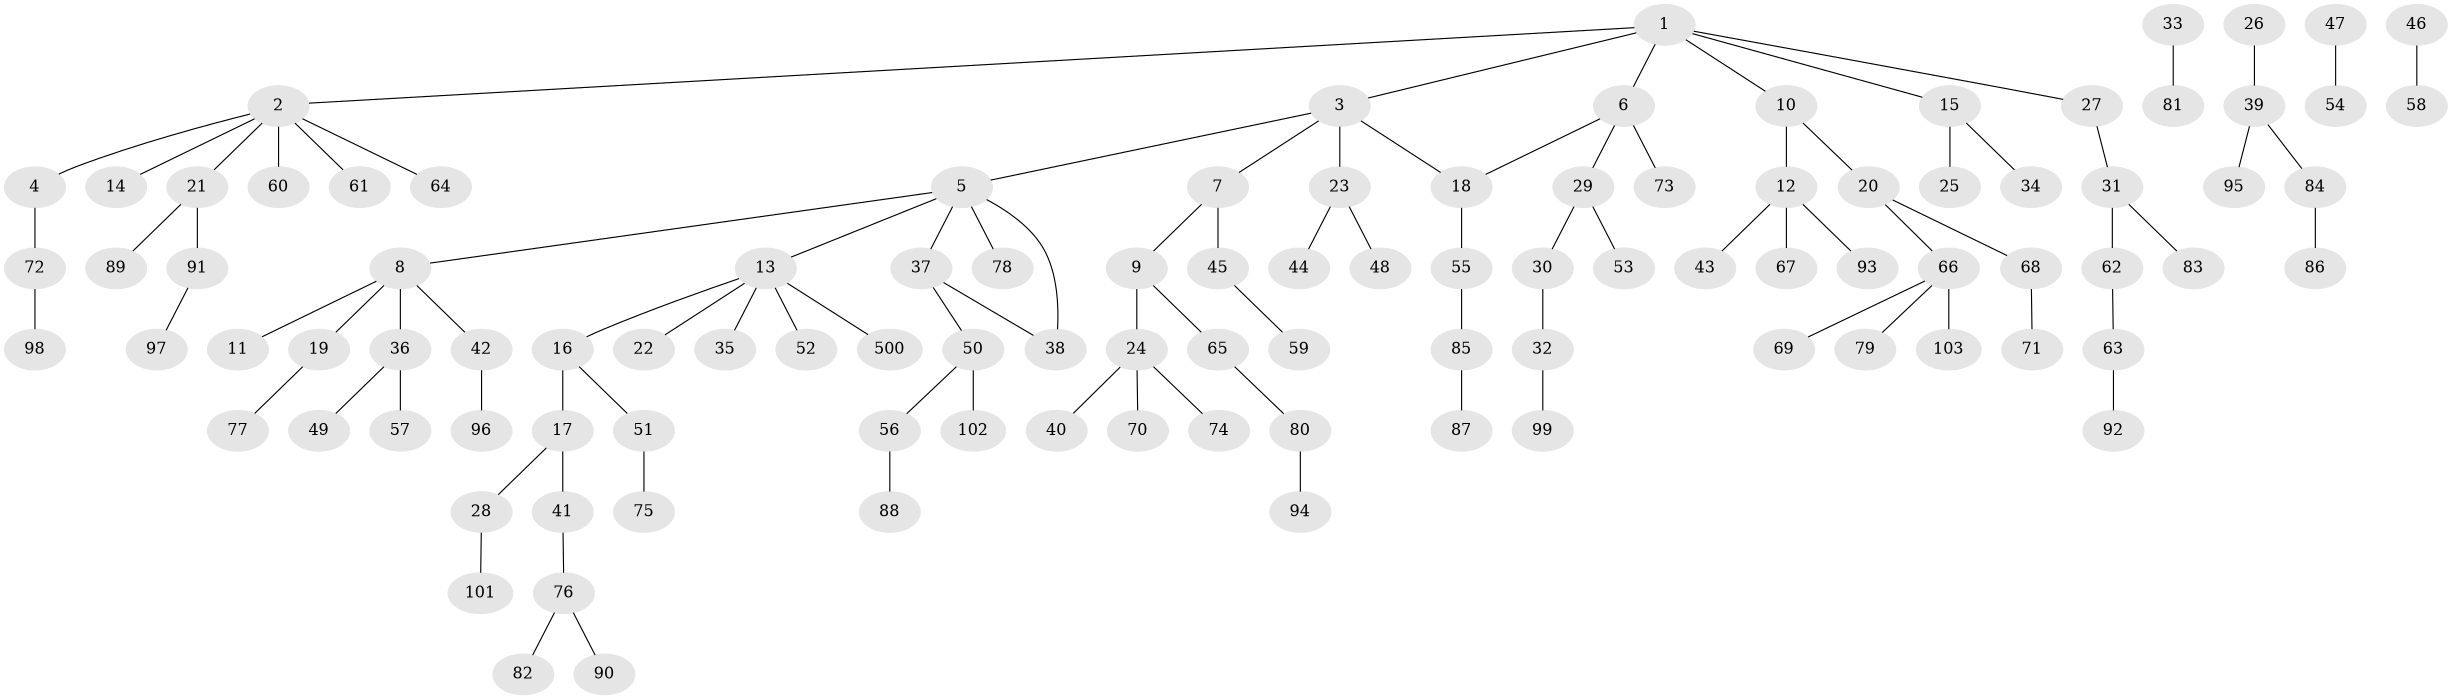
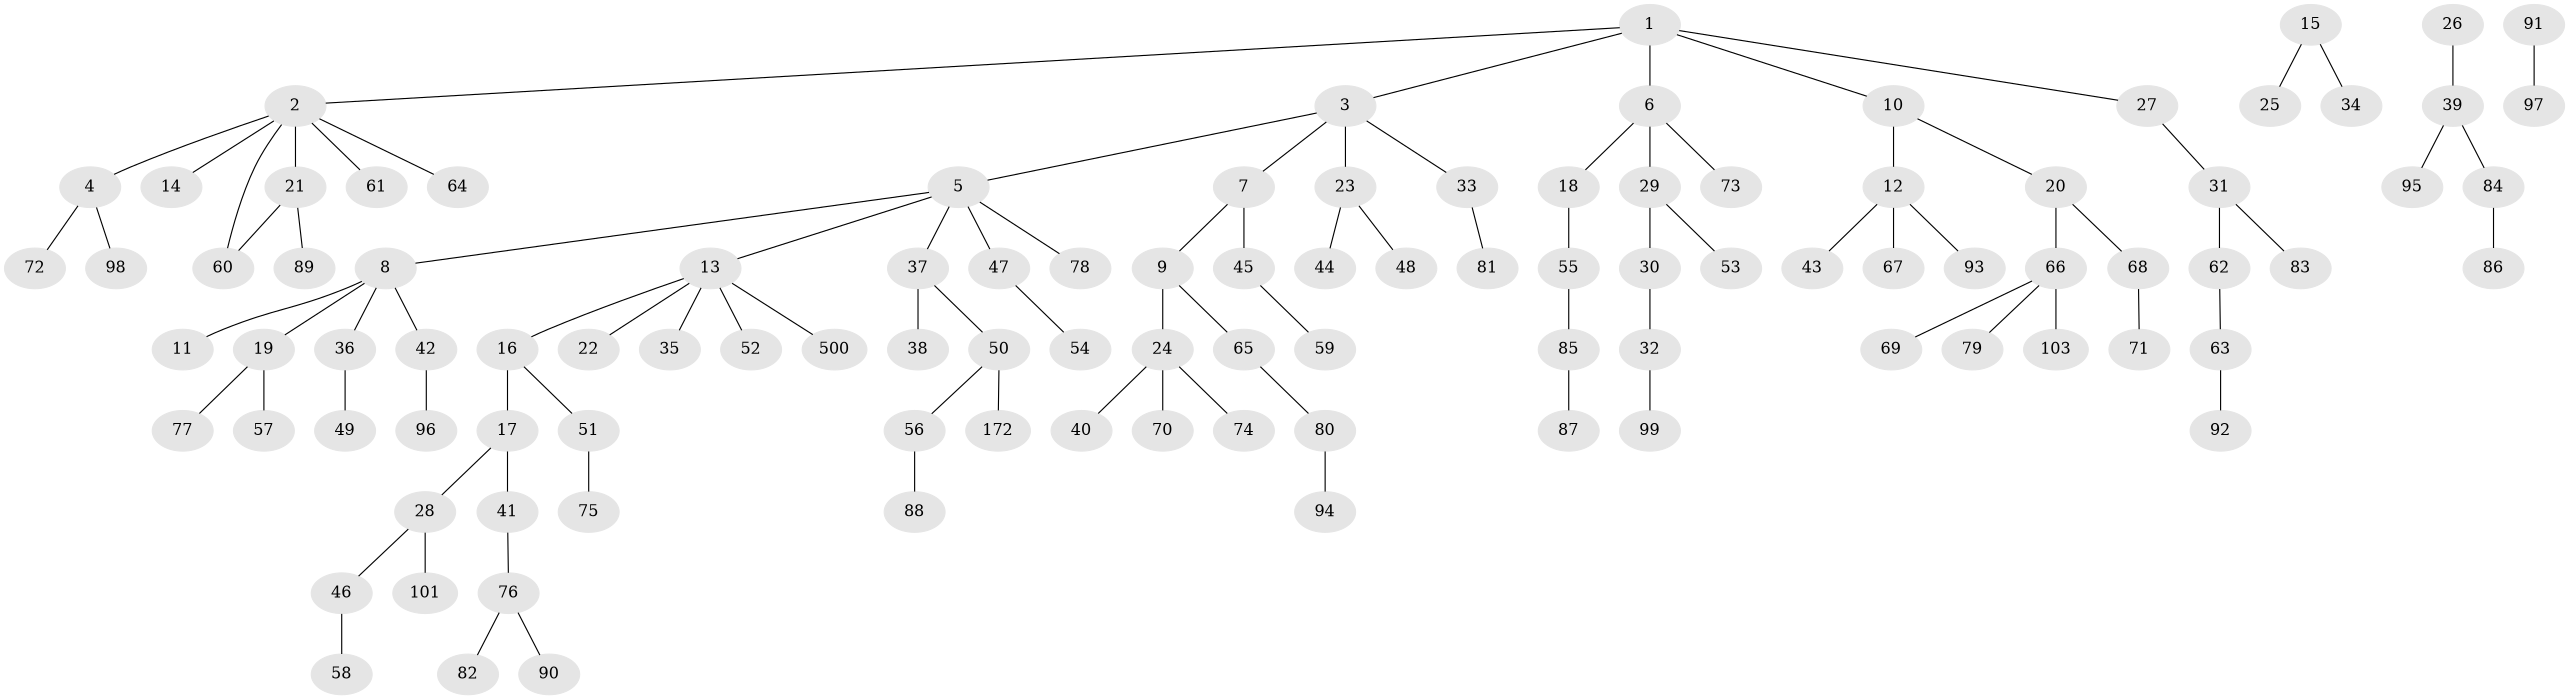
(1807, 65) -> none
(1401, 147) -> (1406, 147)
(197, 228) -> (259, 228)
(1045, 252) -> (979, 228)
(35, 309) -> (103, 228)
(400, 390) -> (264, 390)
(973, 431) -> (998, 431)
none -> (383, 553)
